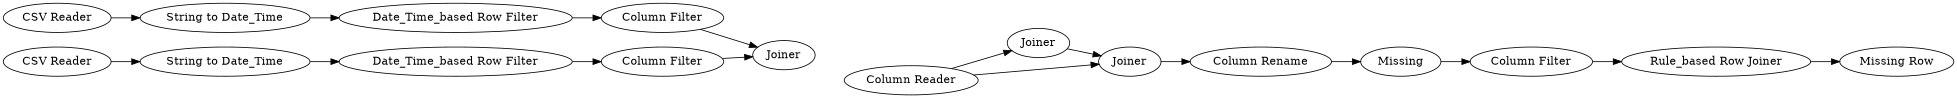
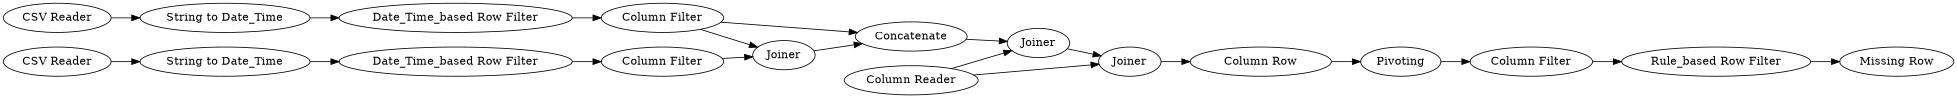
none -> (911, 36)
(1261, 62) -> (1261, 62)
(1401, 62) -> (1401, 62)
(1716, 62) -> (1716, 62)
